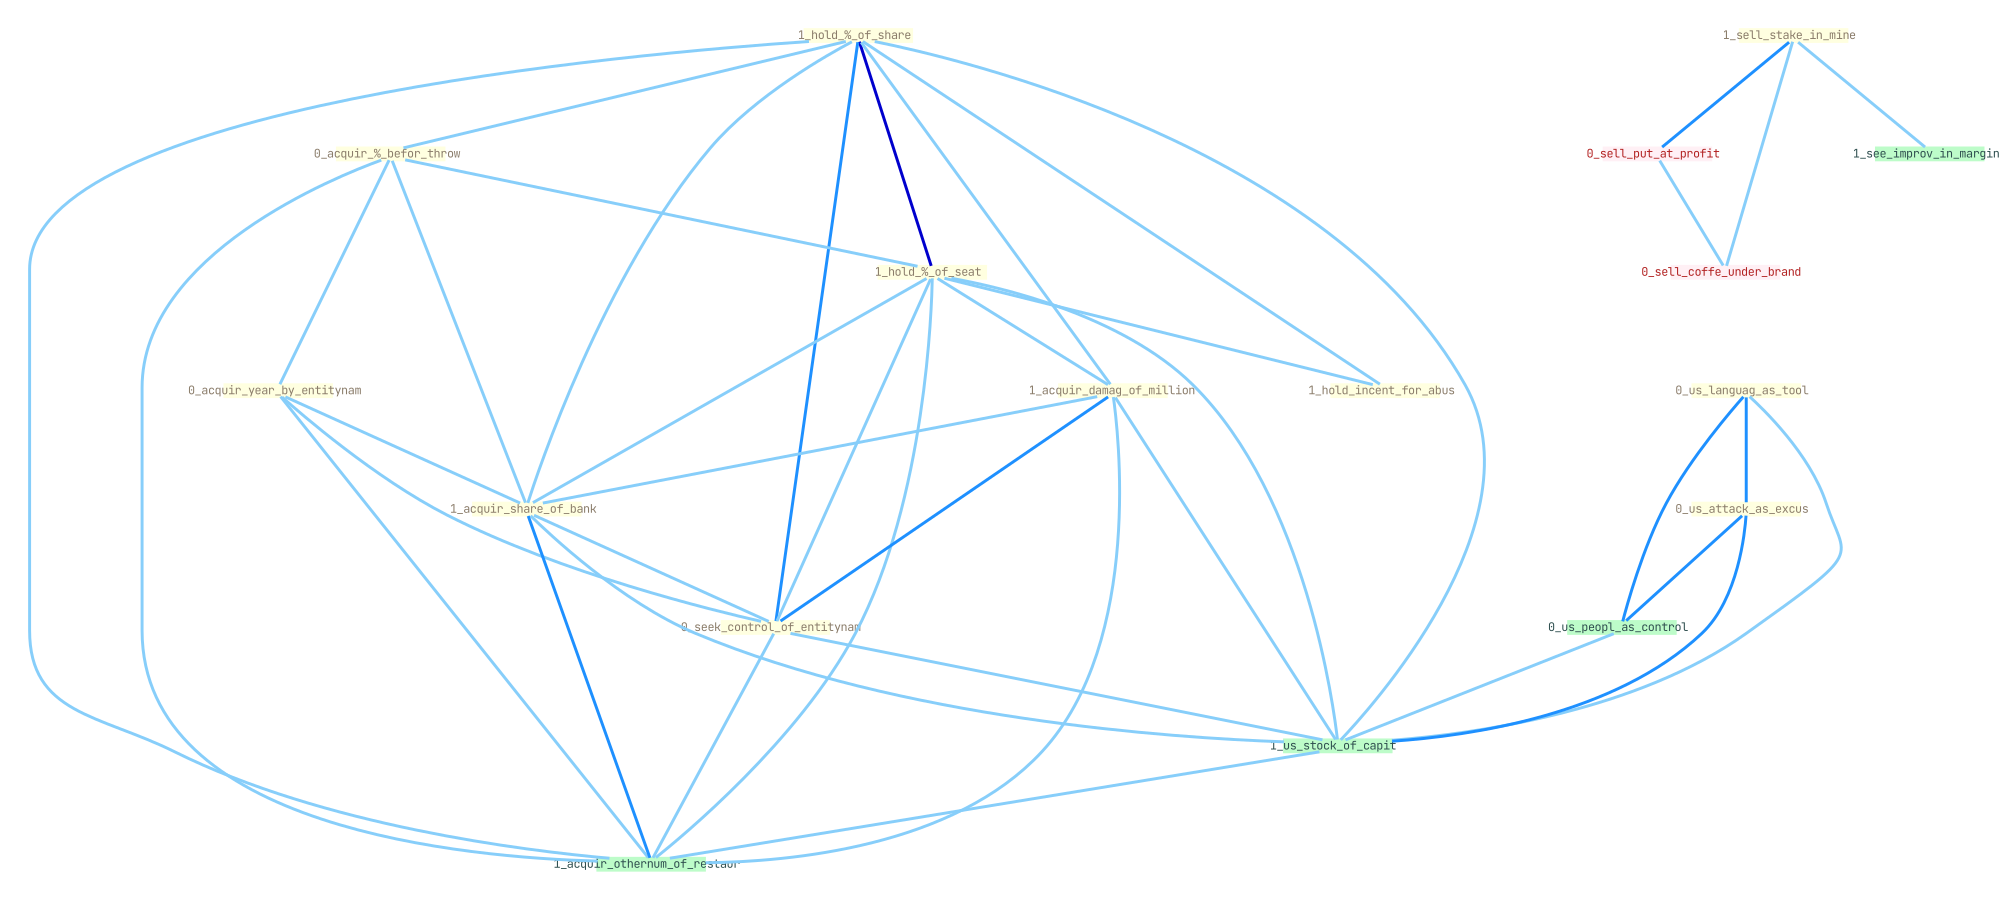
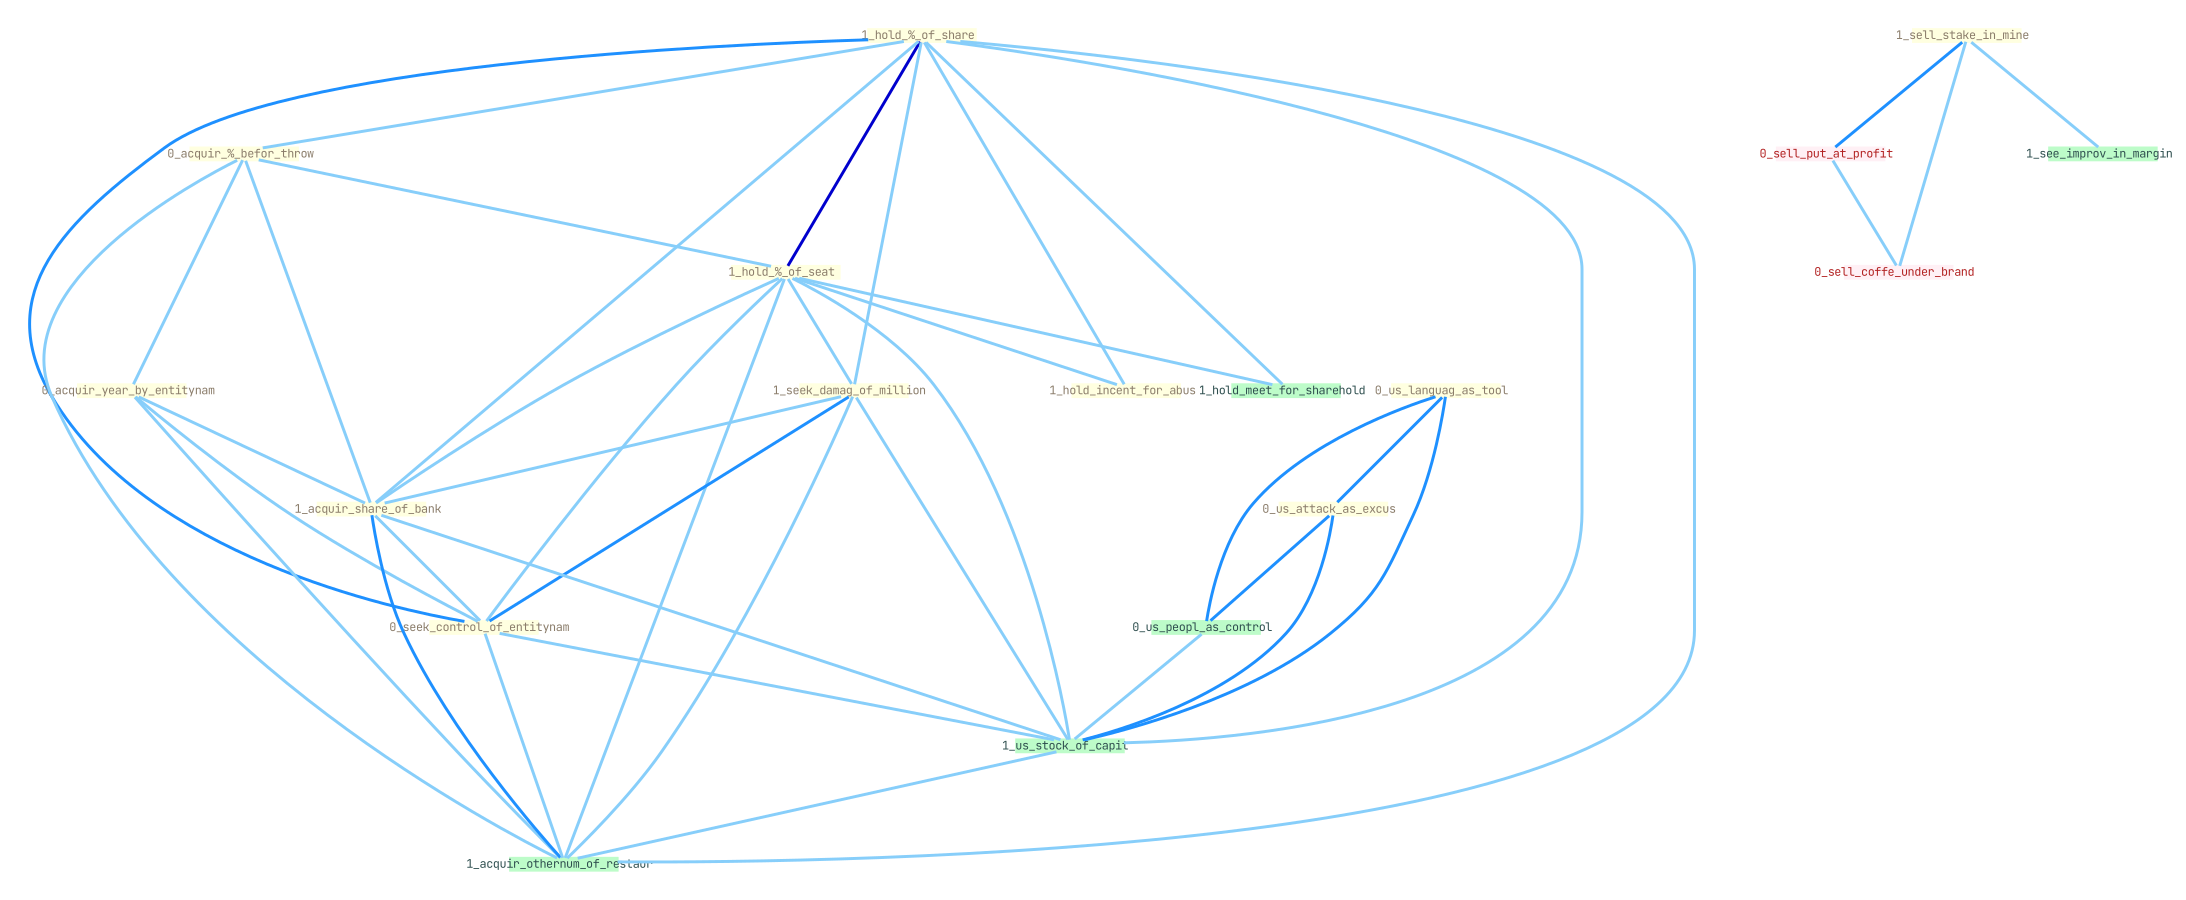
(1113, 391) -> (854, 391)
none -> (1286, 391)
(1719, 650) -> (1330, 634)
